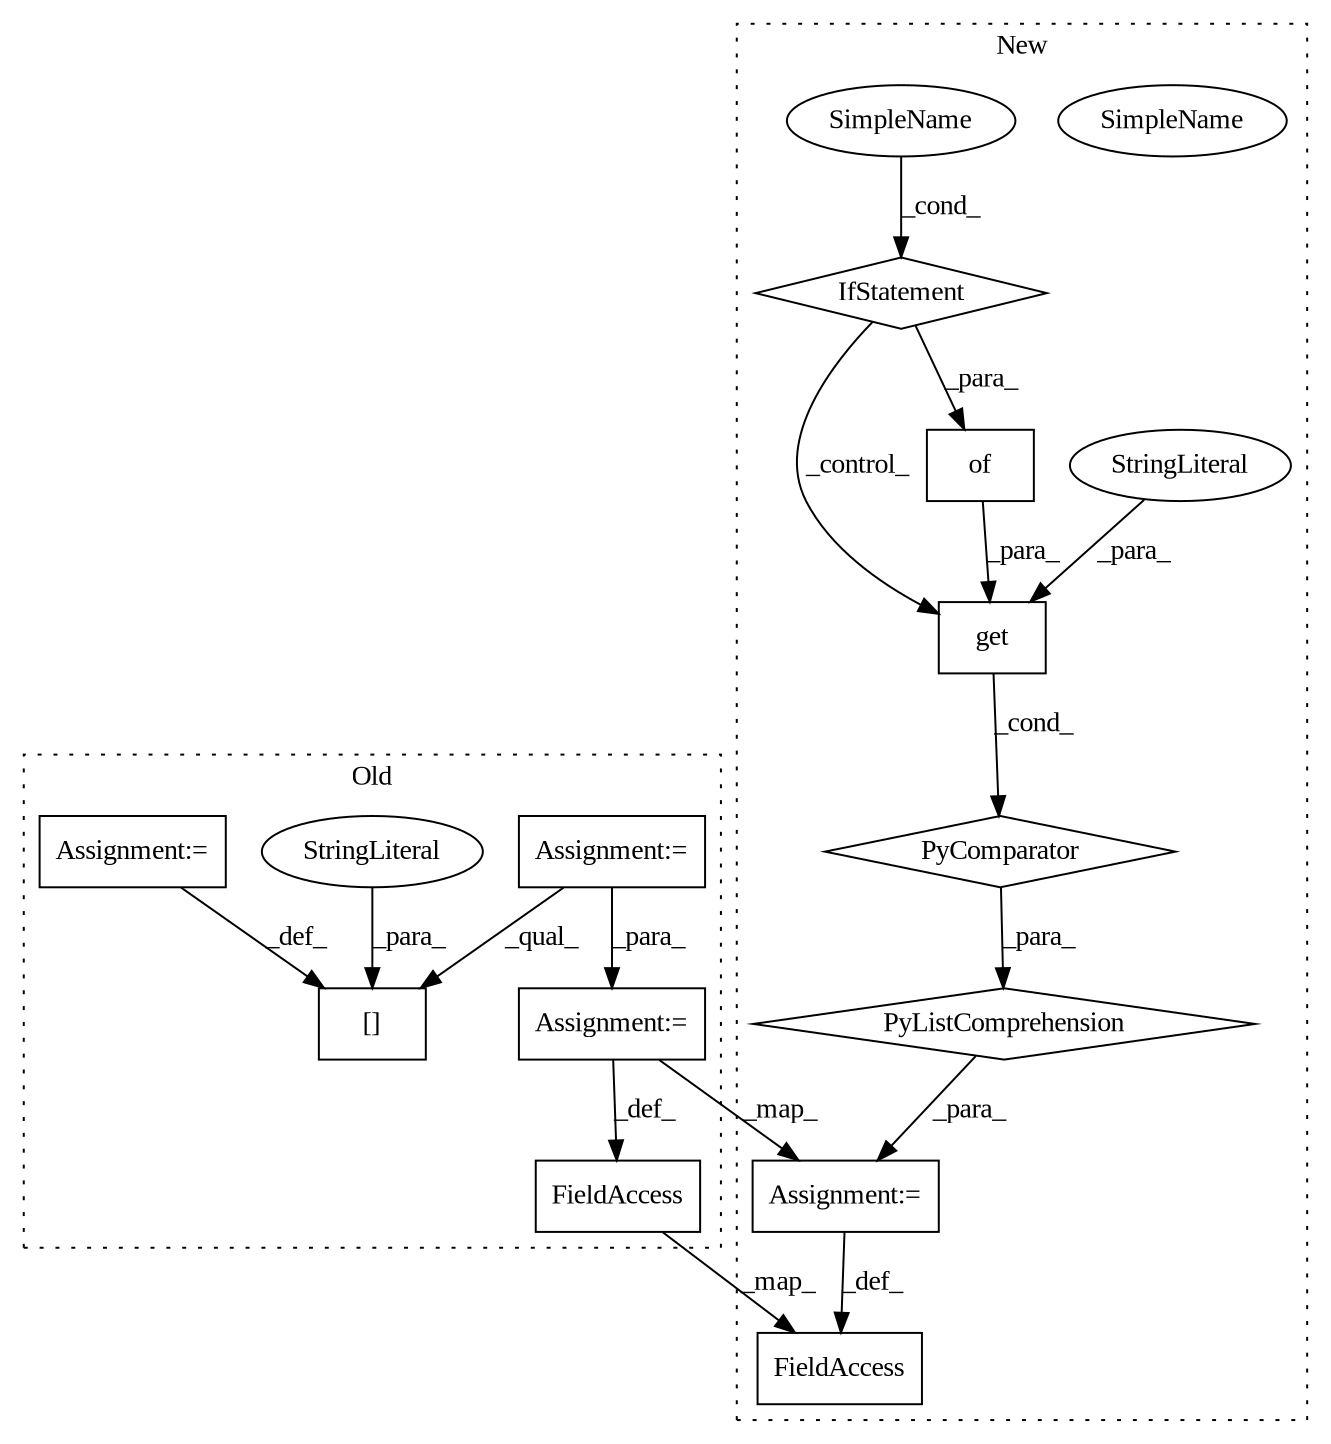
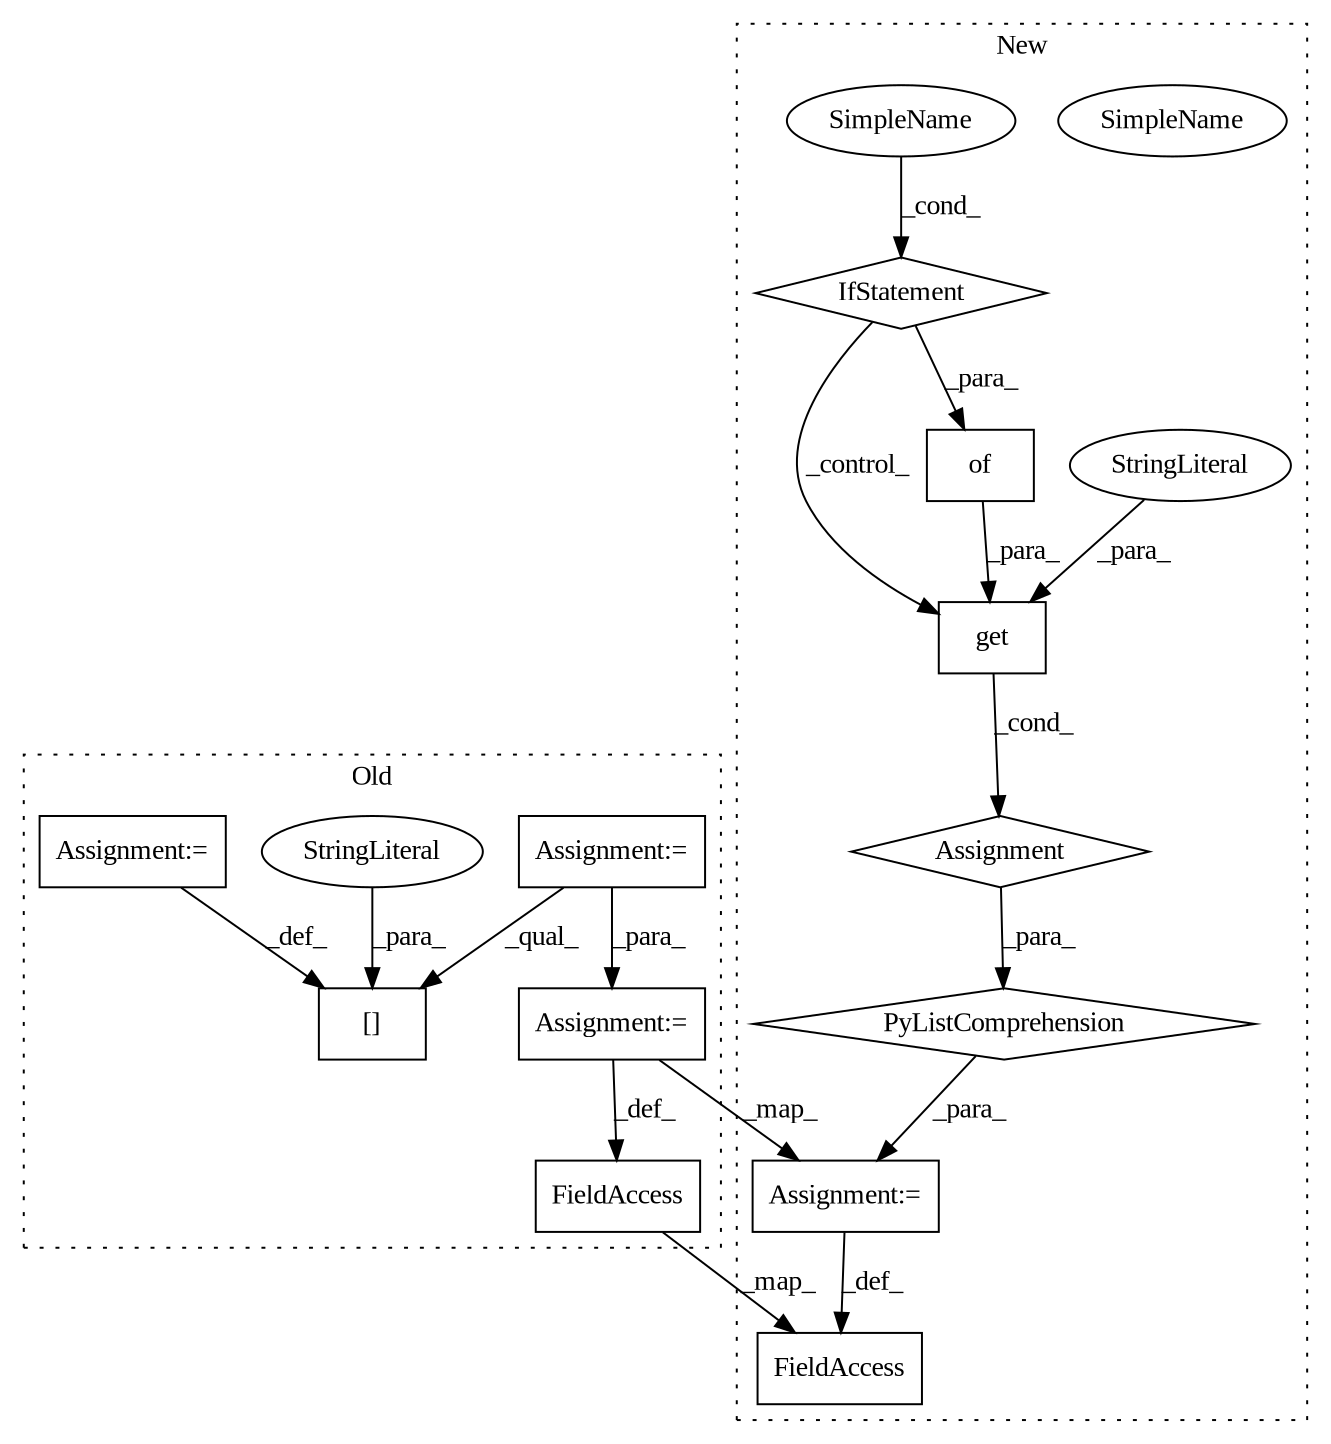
(1000, 852) -> (1000, 852)
